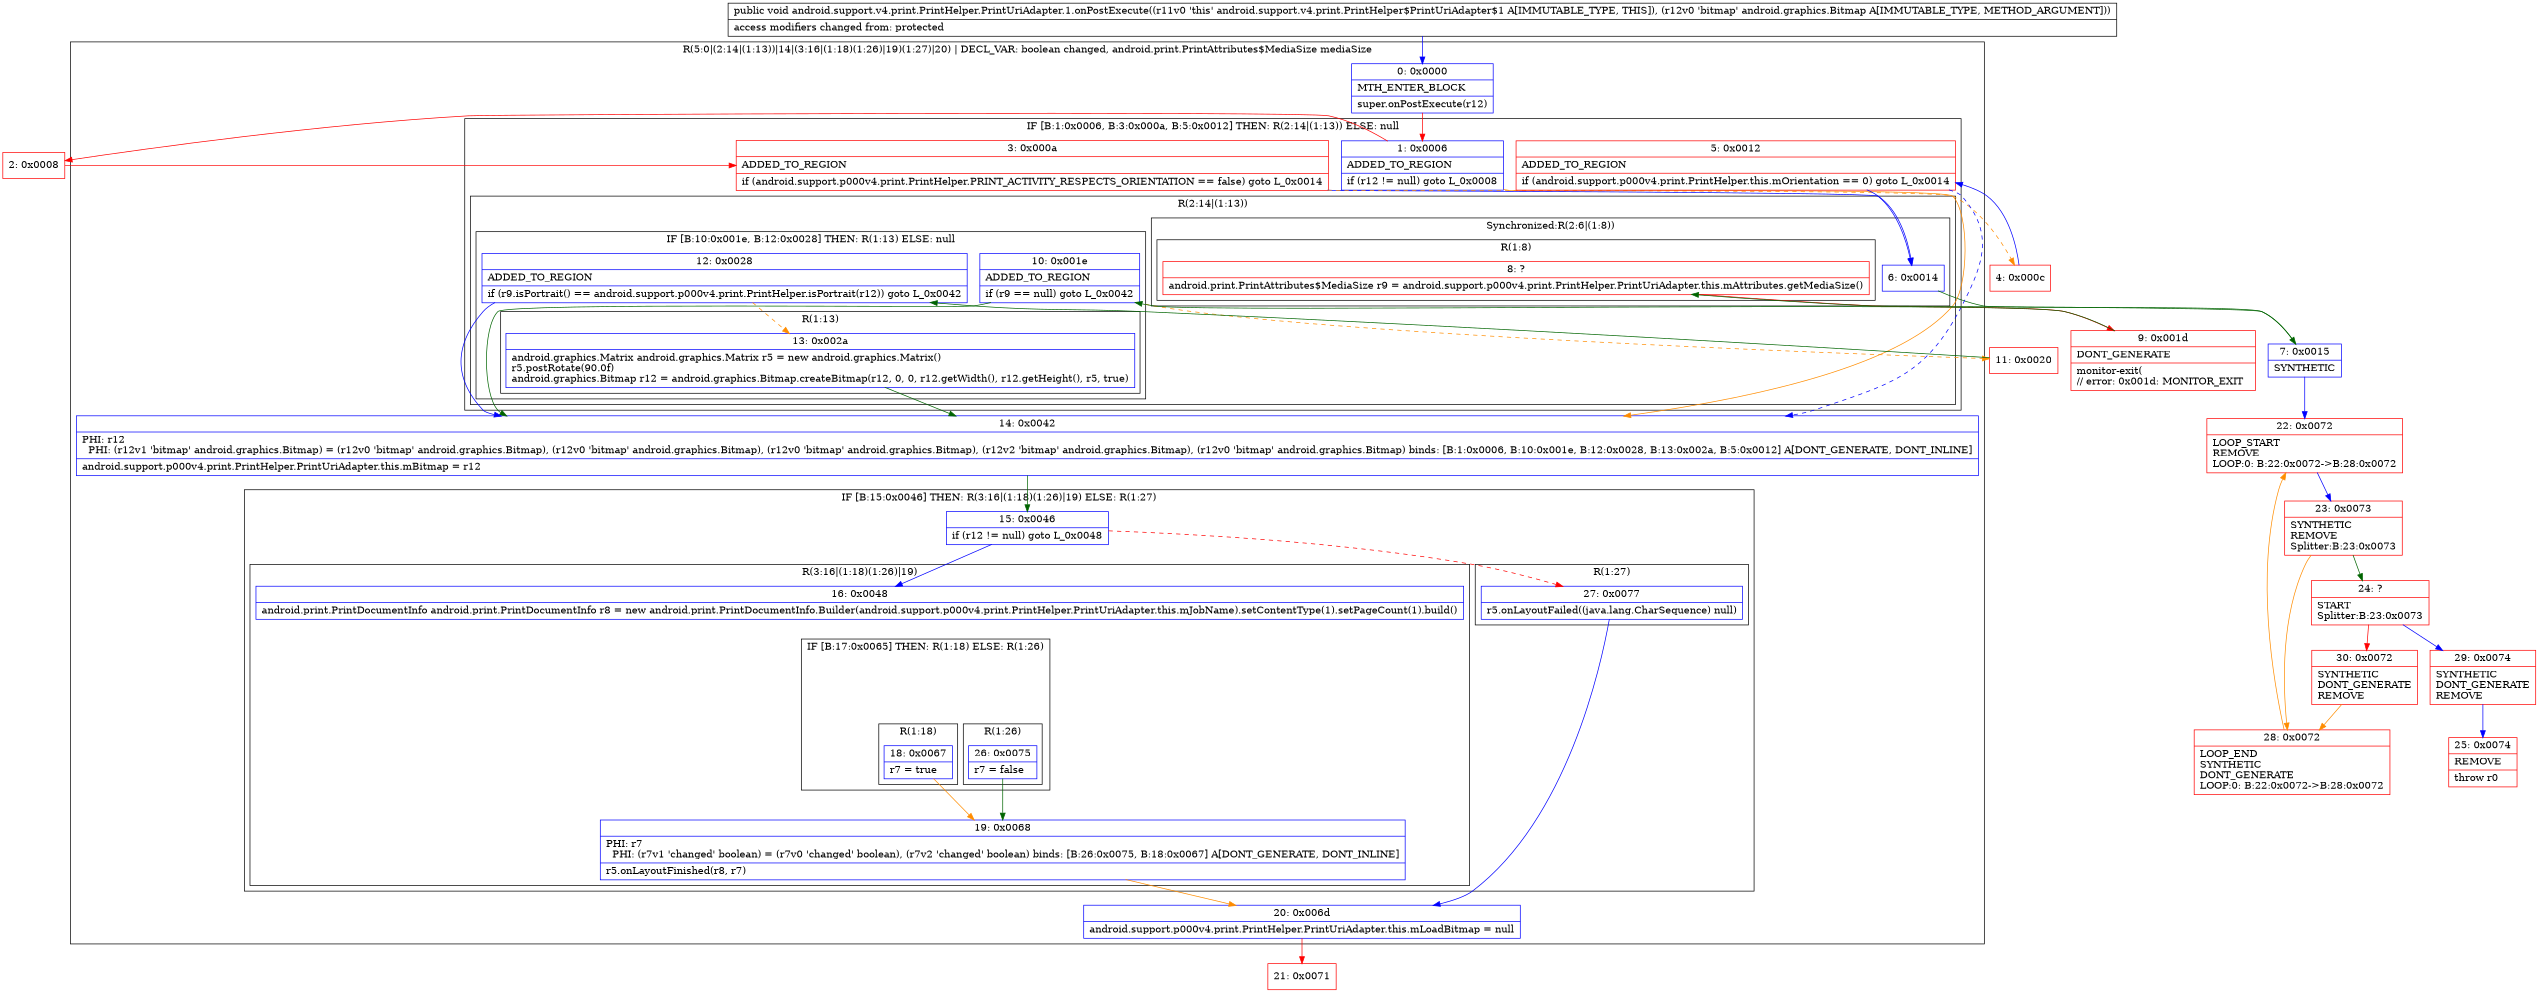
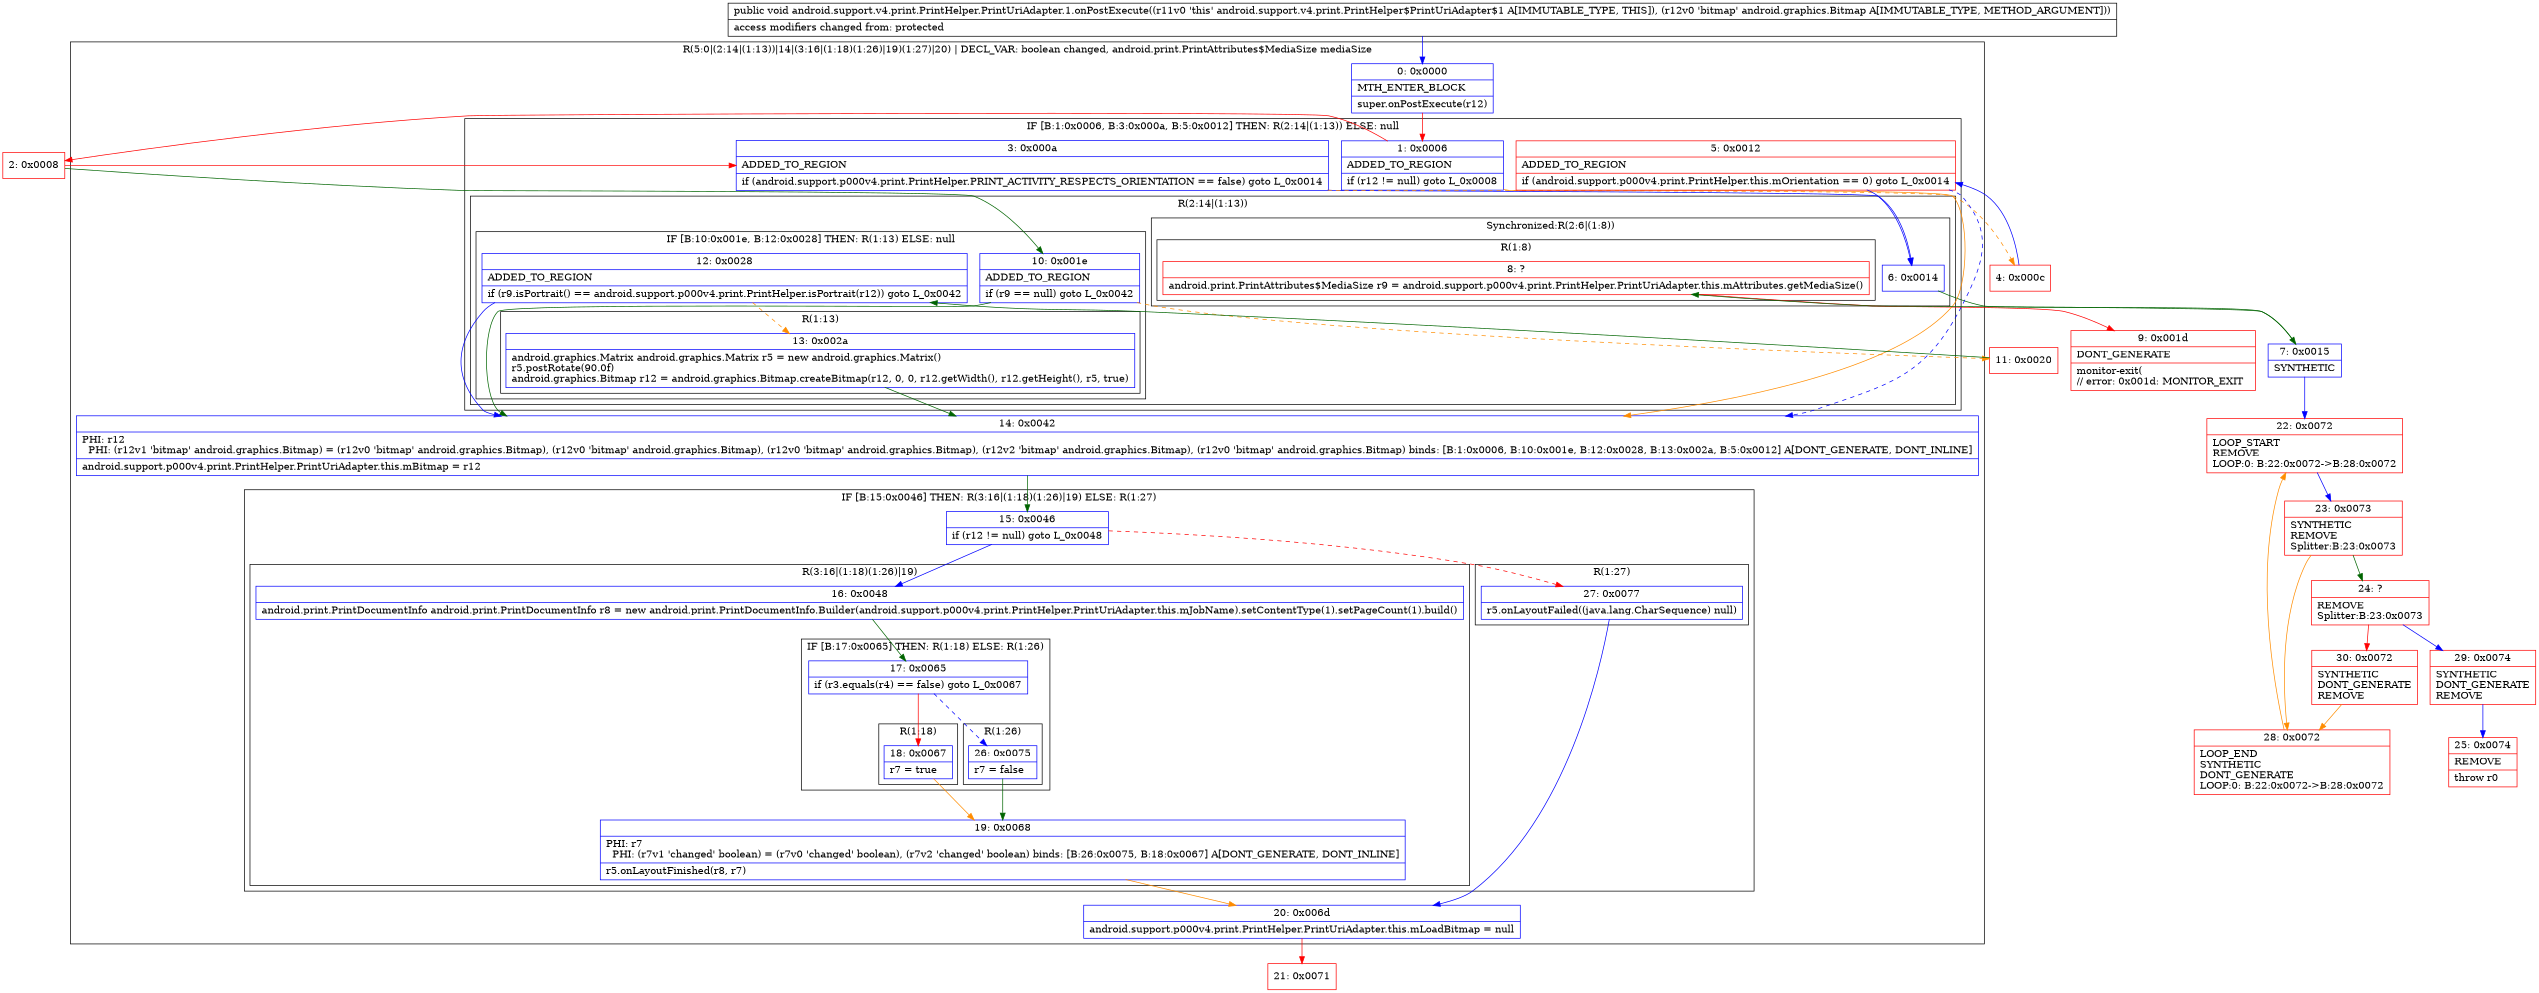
(1032, 165) -> (1032, 165)
(1630, 307) -> (561, 191)
(2334, 606) -> (2341, 606)
none -> (918, 677)
